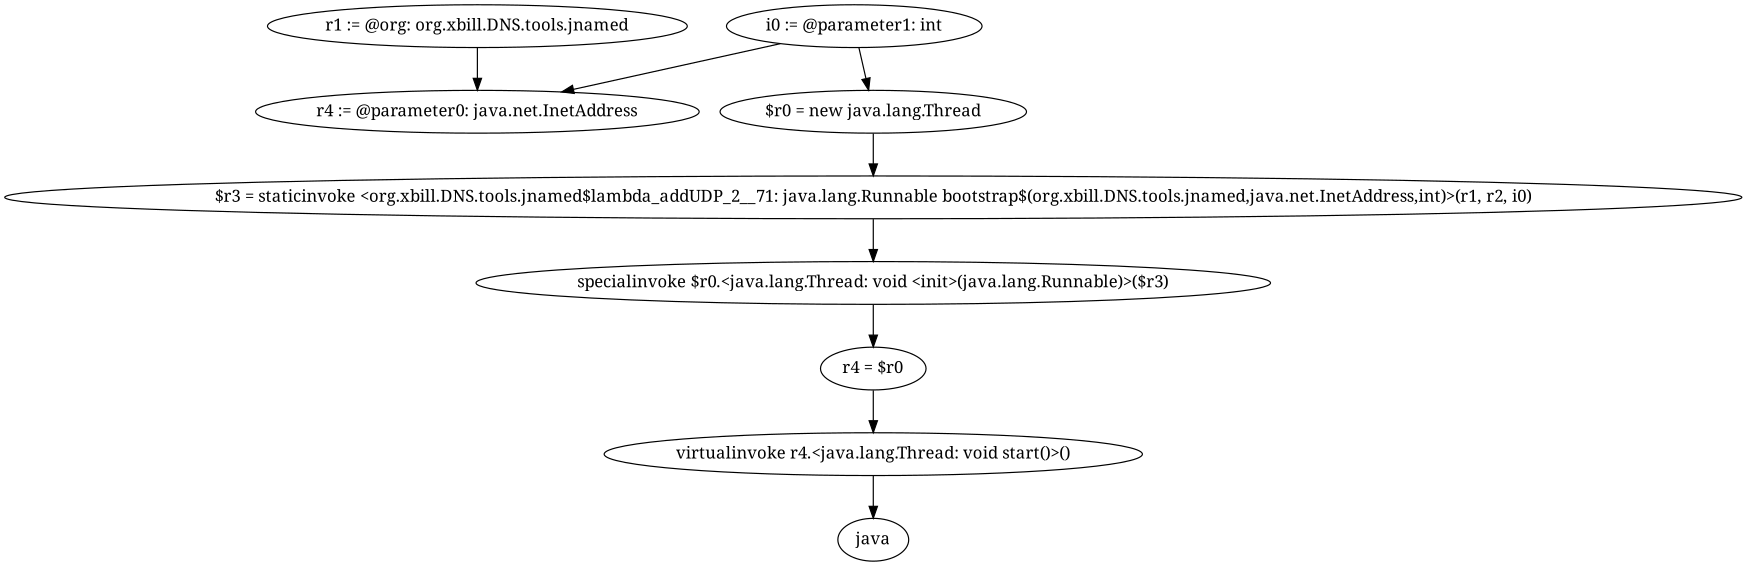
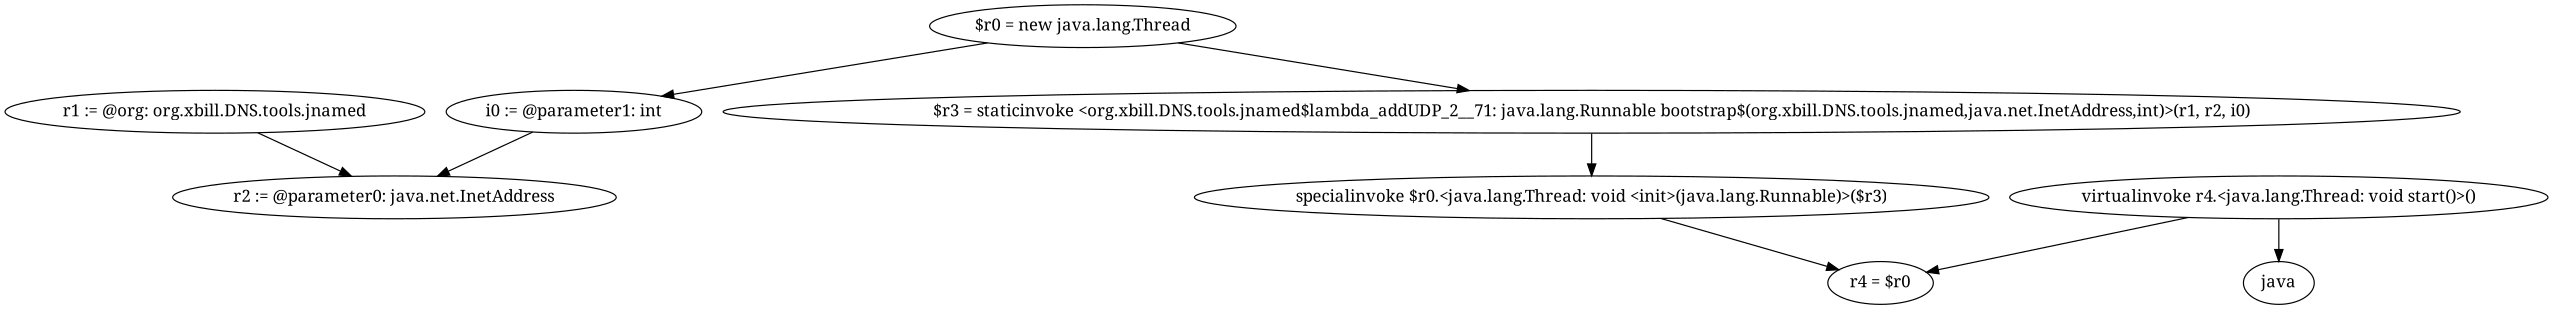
(862, 63) -> (831, 69)
(477, 112) -> (394, 197)
(873, 406) -> (2063, 244)
